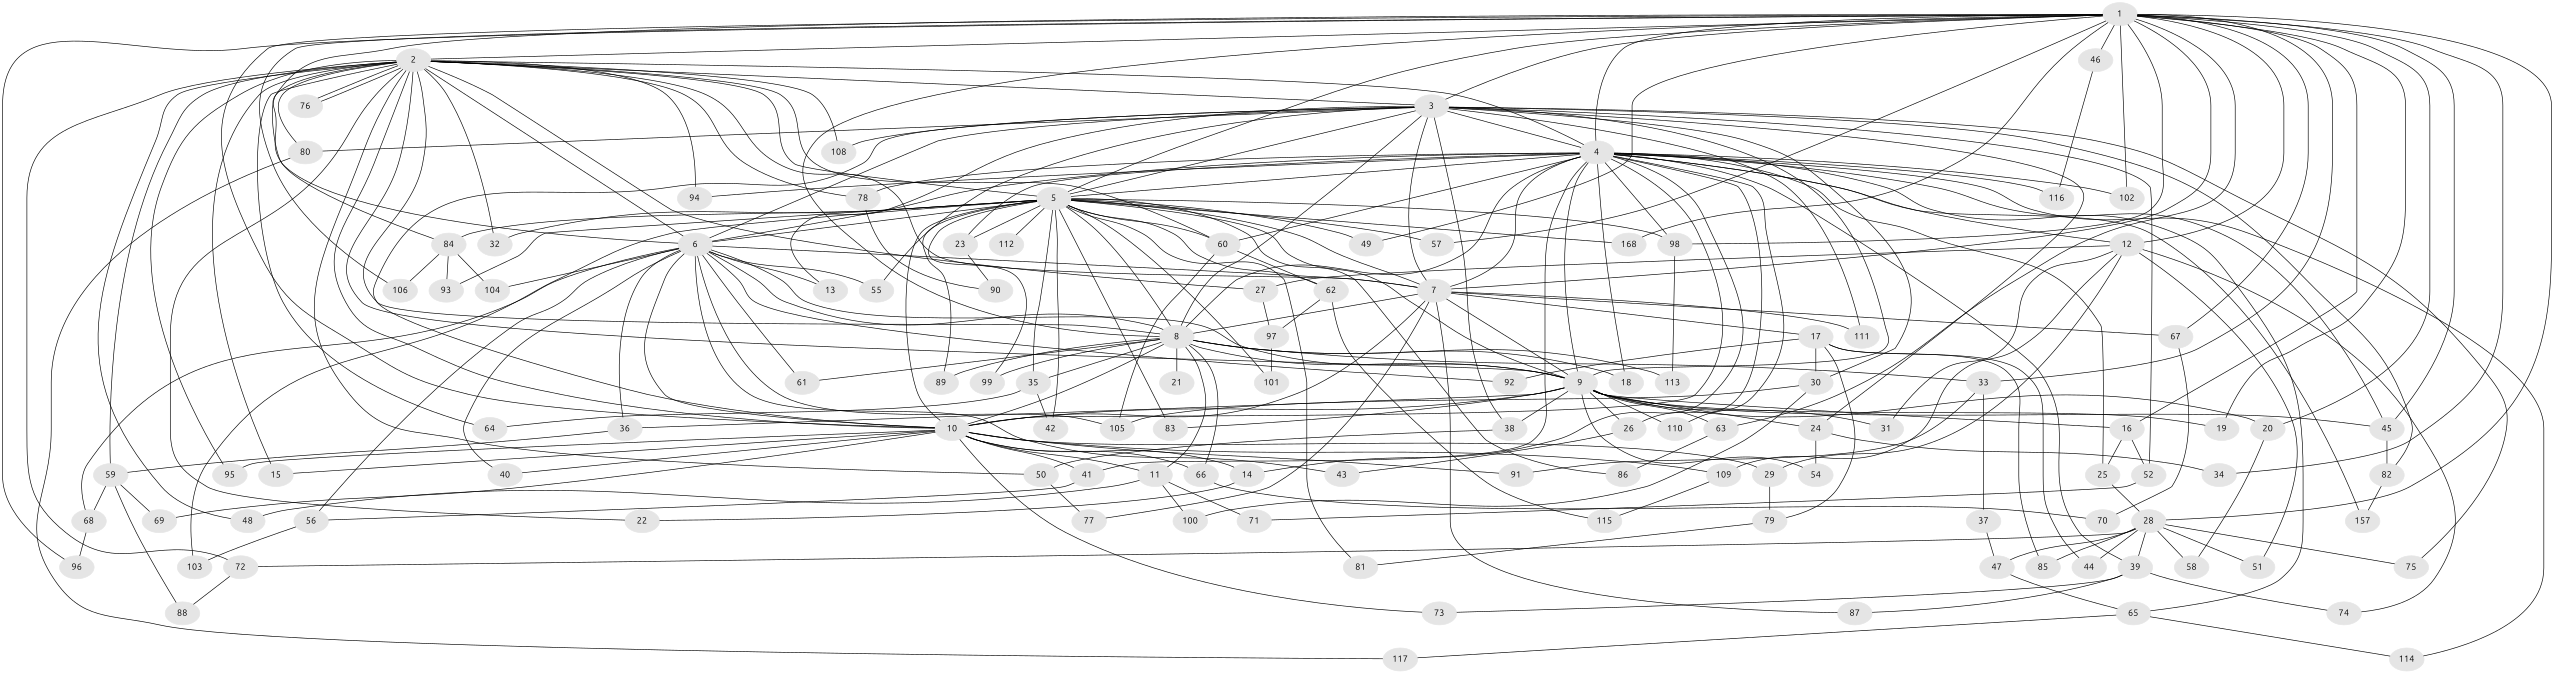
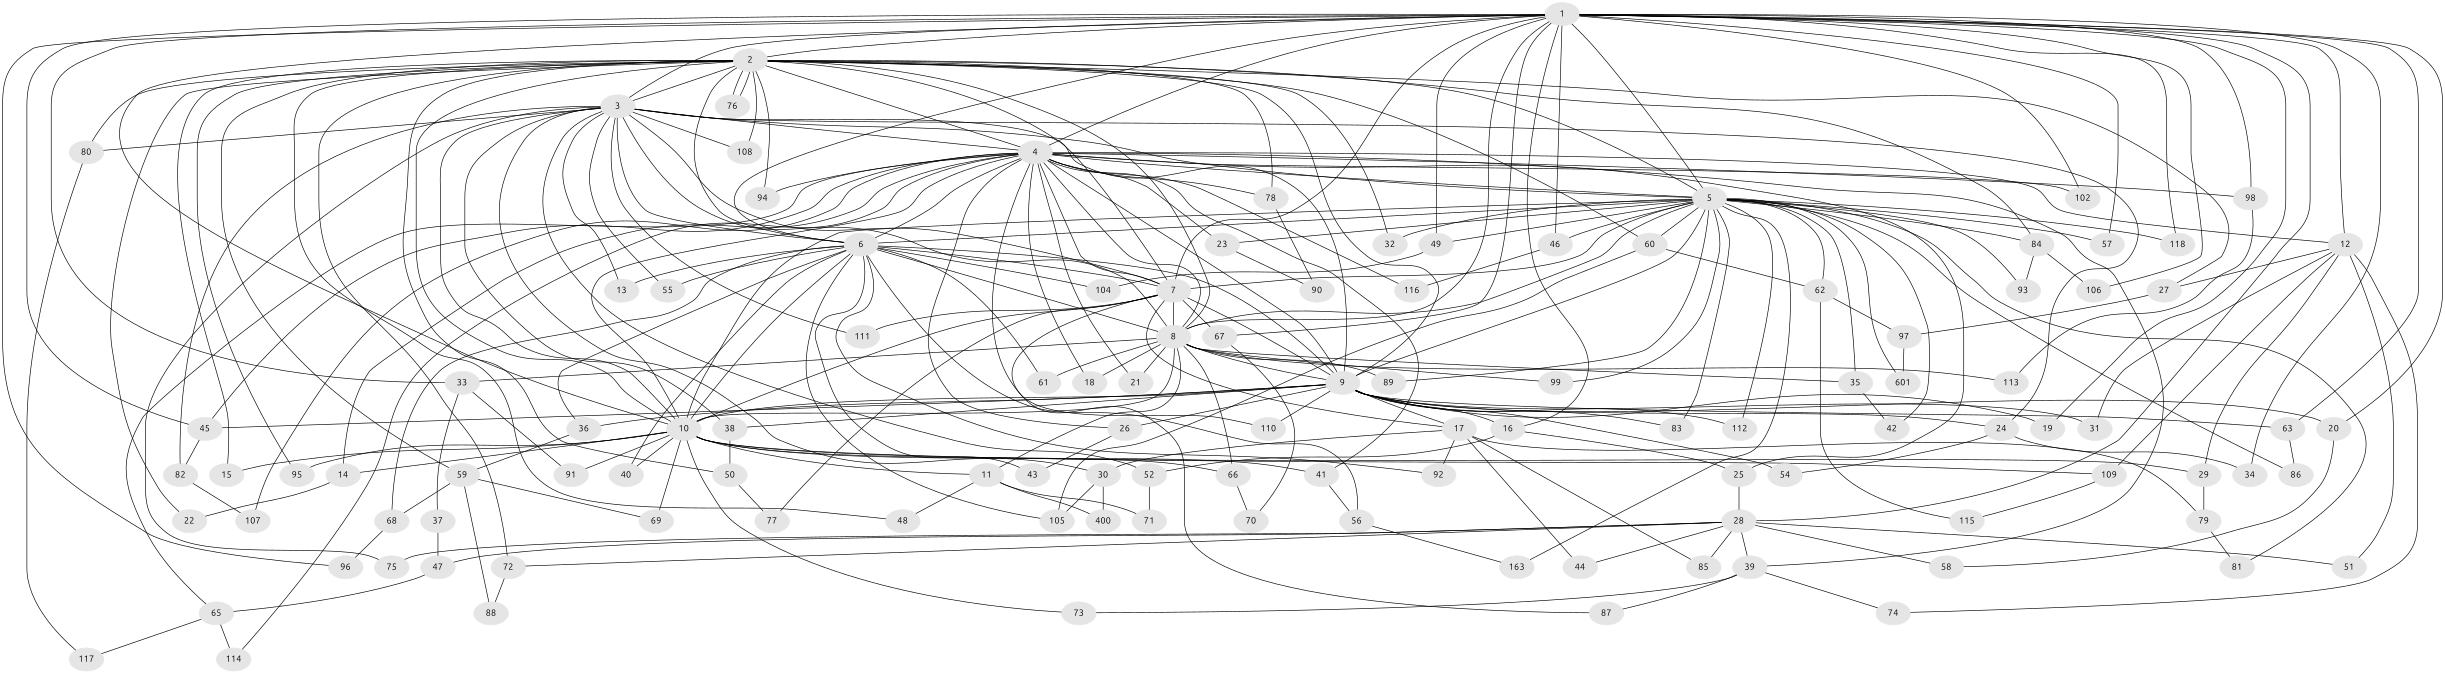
(1418, 196) -> (1068, 275)
(1353, 206) -> (1621, 221)
(1629, 245) -> (2178, 245)
(471, 268) -> (1264, 272)
(1272, 383) -> (1903, 383)
none -> (1398, 407)
none -> (1539, 410)
(490, 429) -> none
(1190, 521) -> (1103, 521)
(2363, 521) -> (253, 521)
(195, 567) -> (1517, 567)
